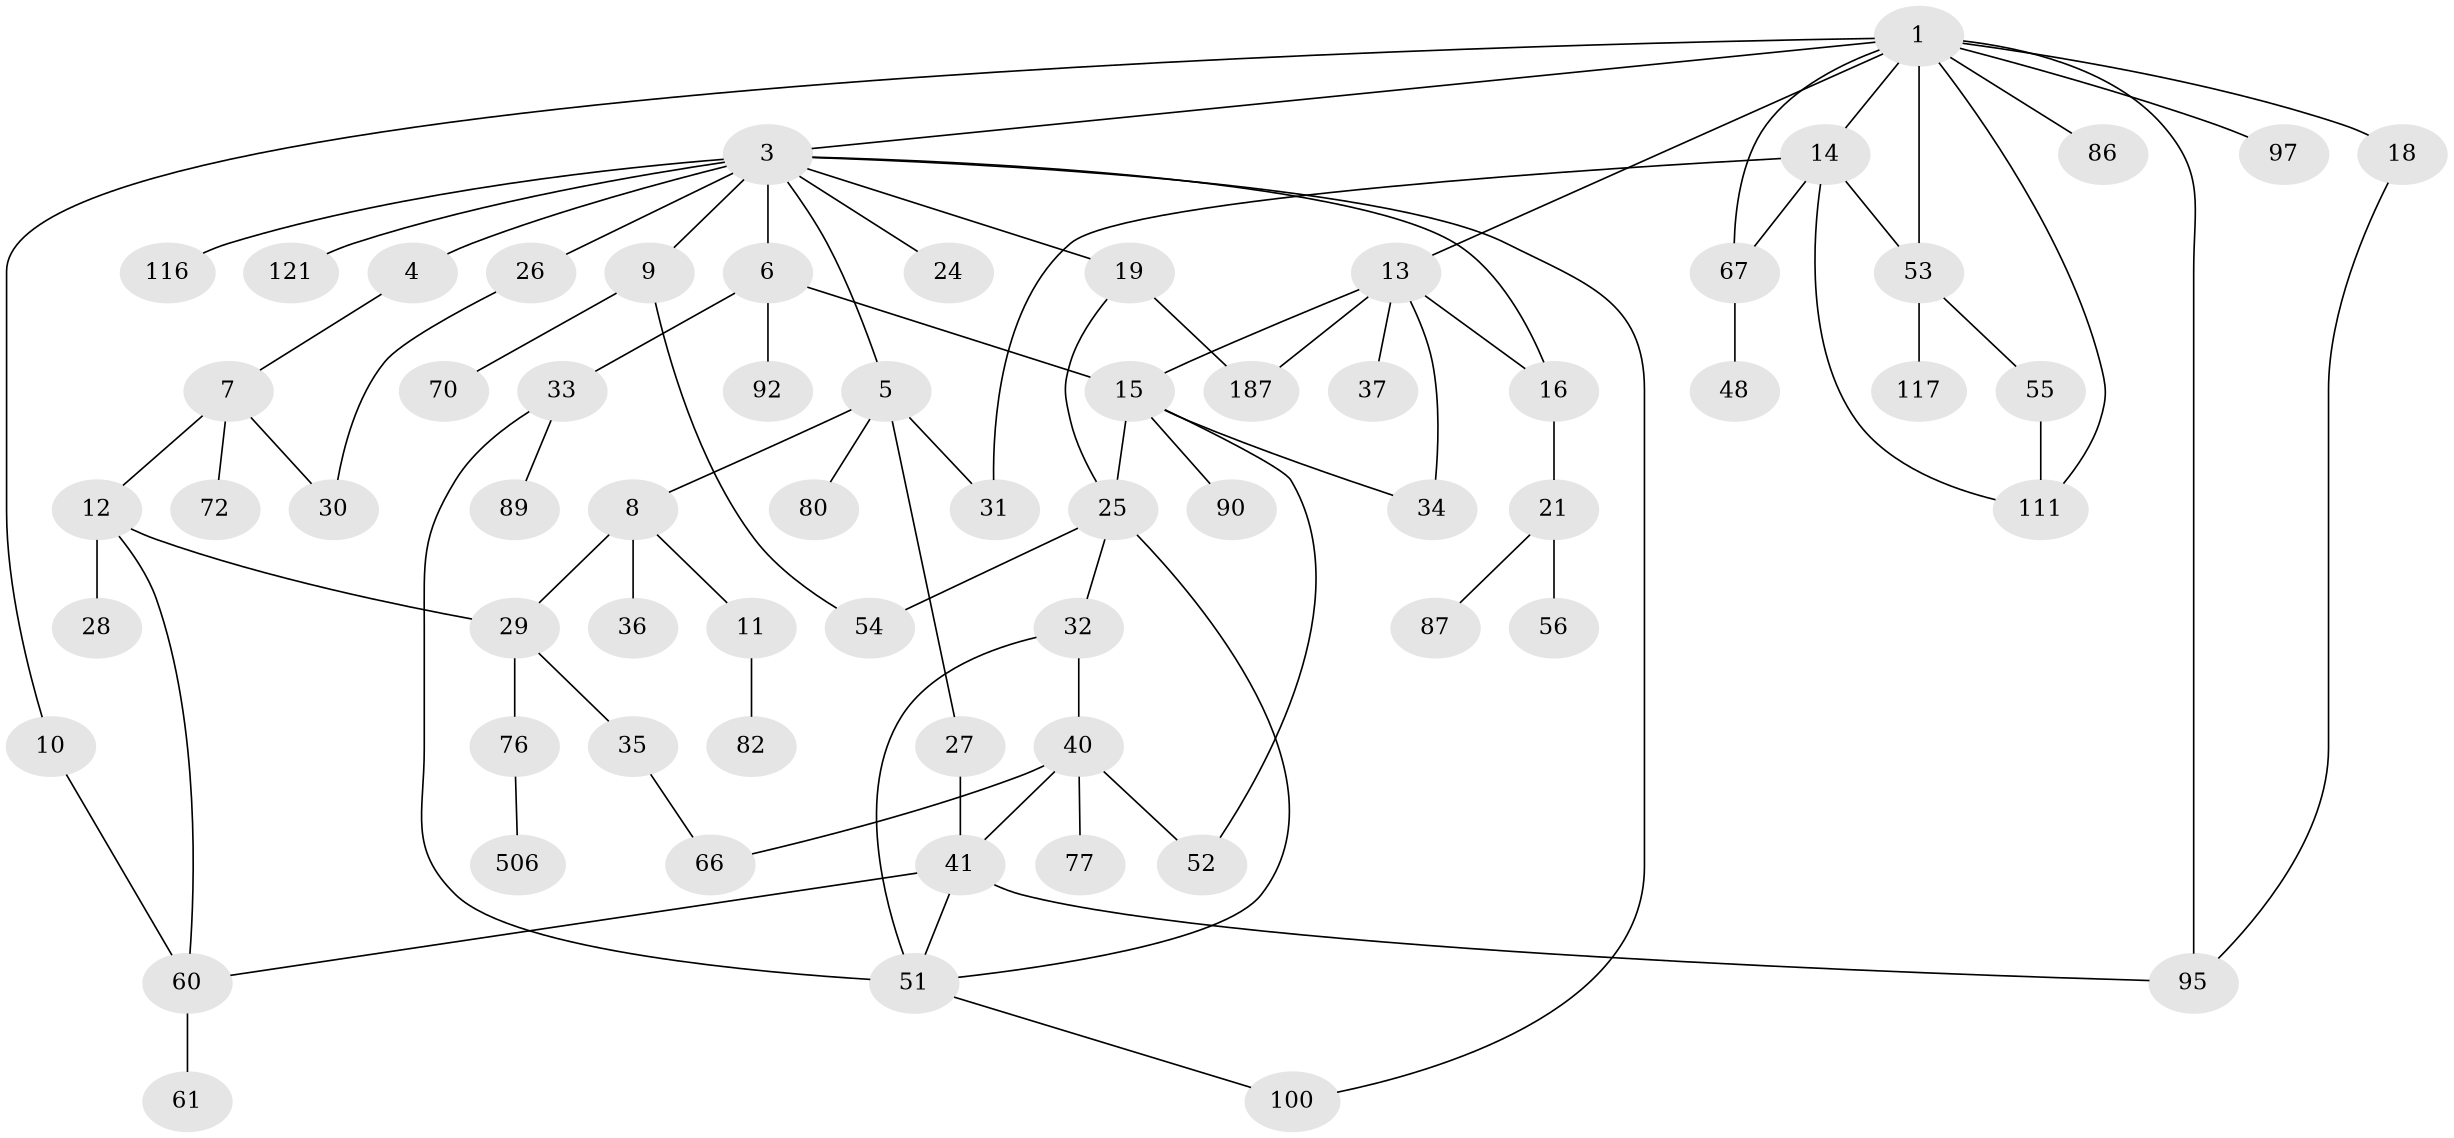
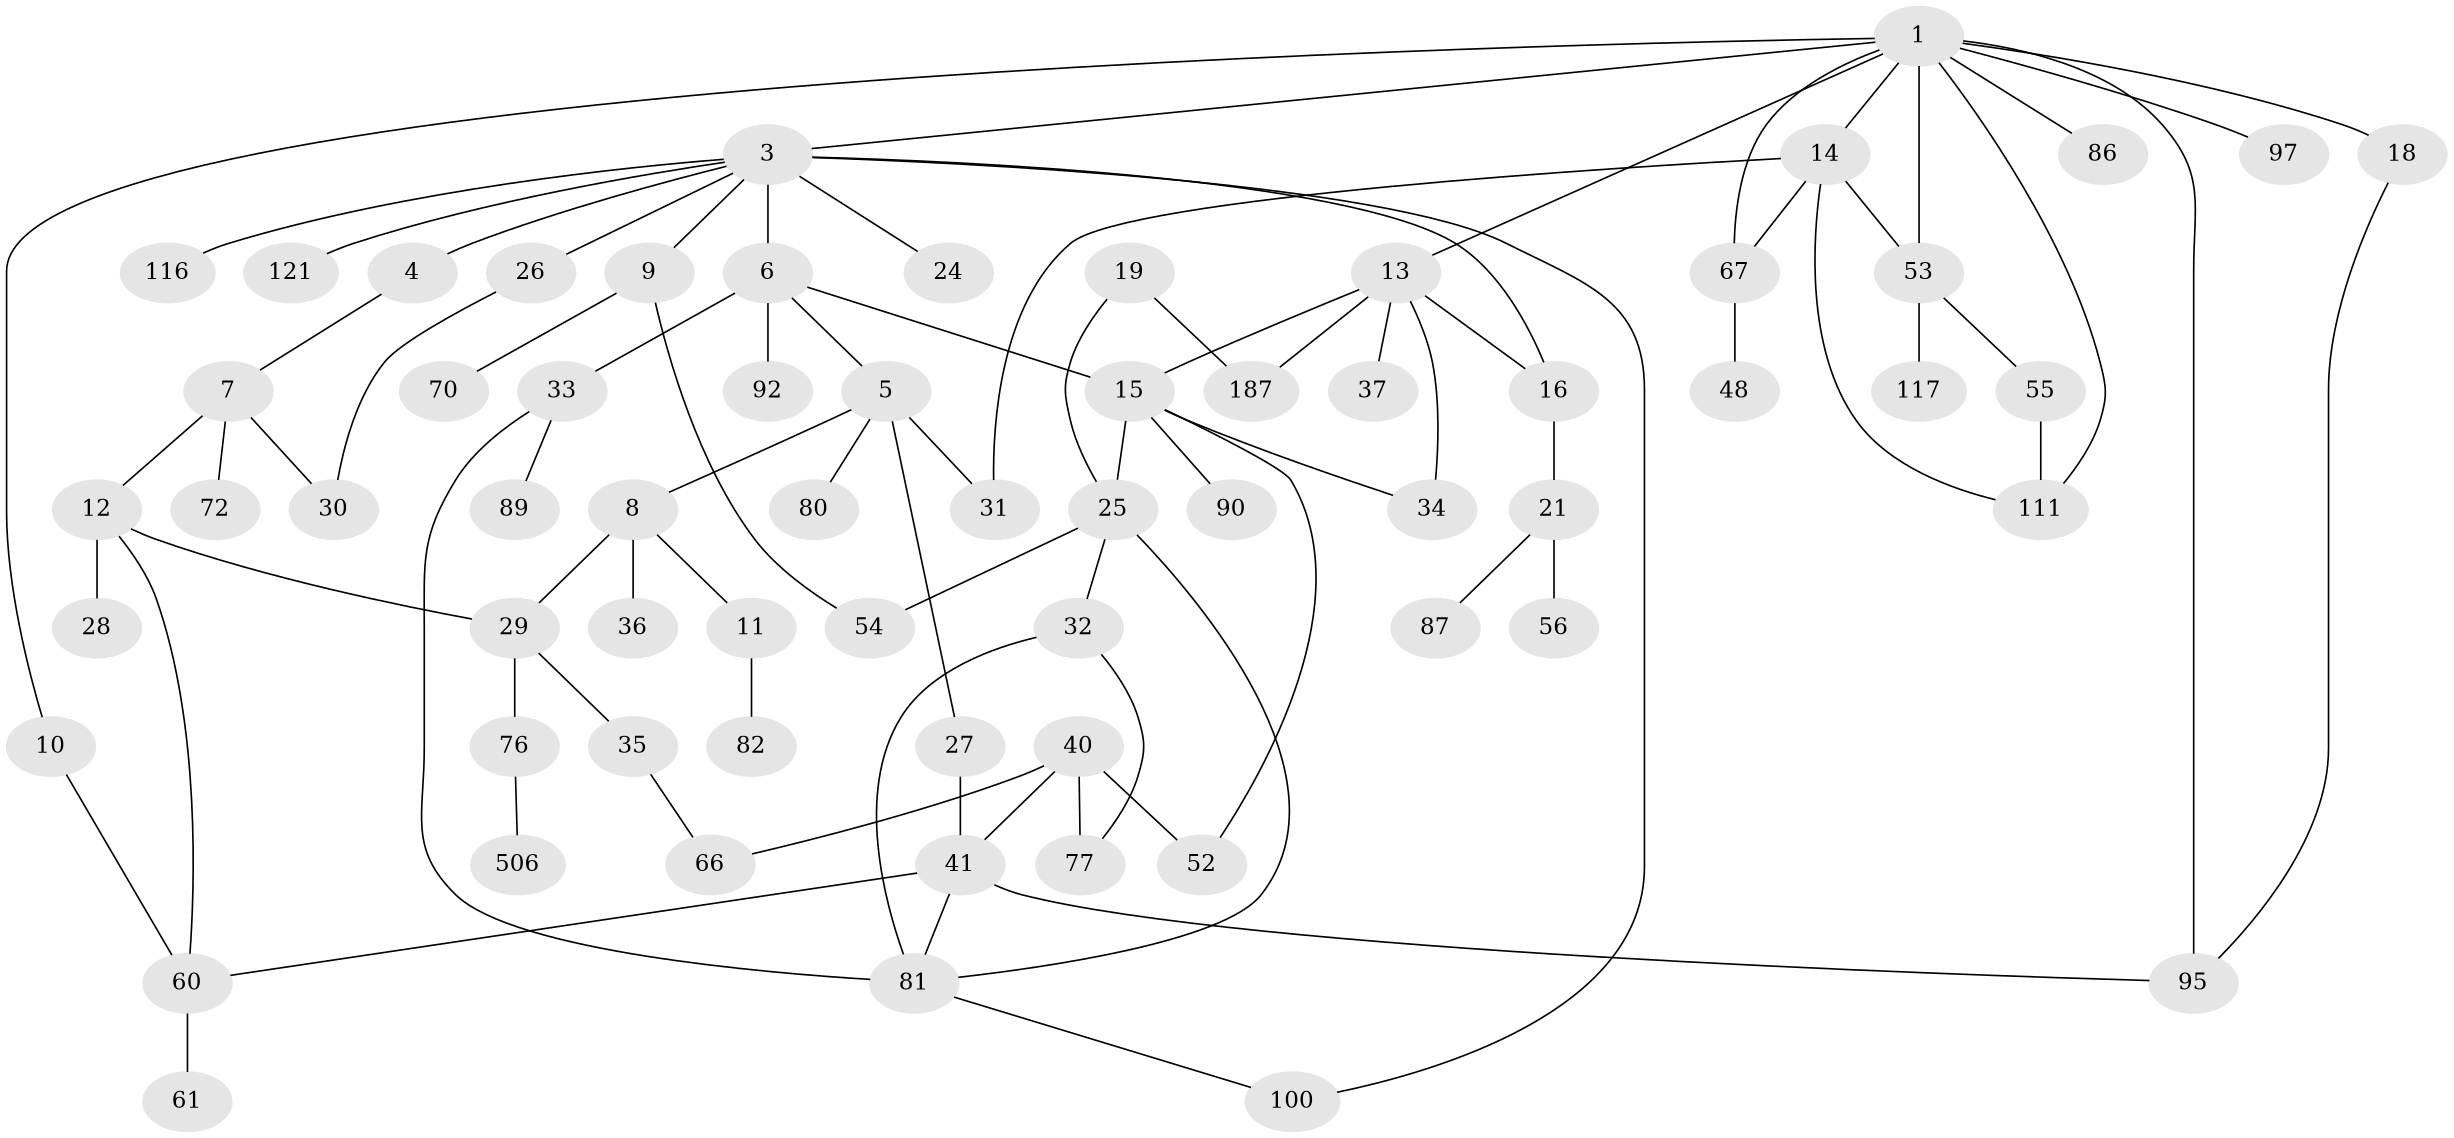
(949, 214) -> none
(840, 268) -> (827, 332)
(1079, 688) -> (1144, 746)
(914, 983) -> (914, 983)
